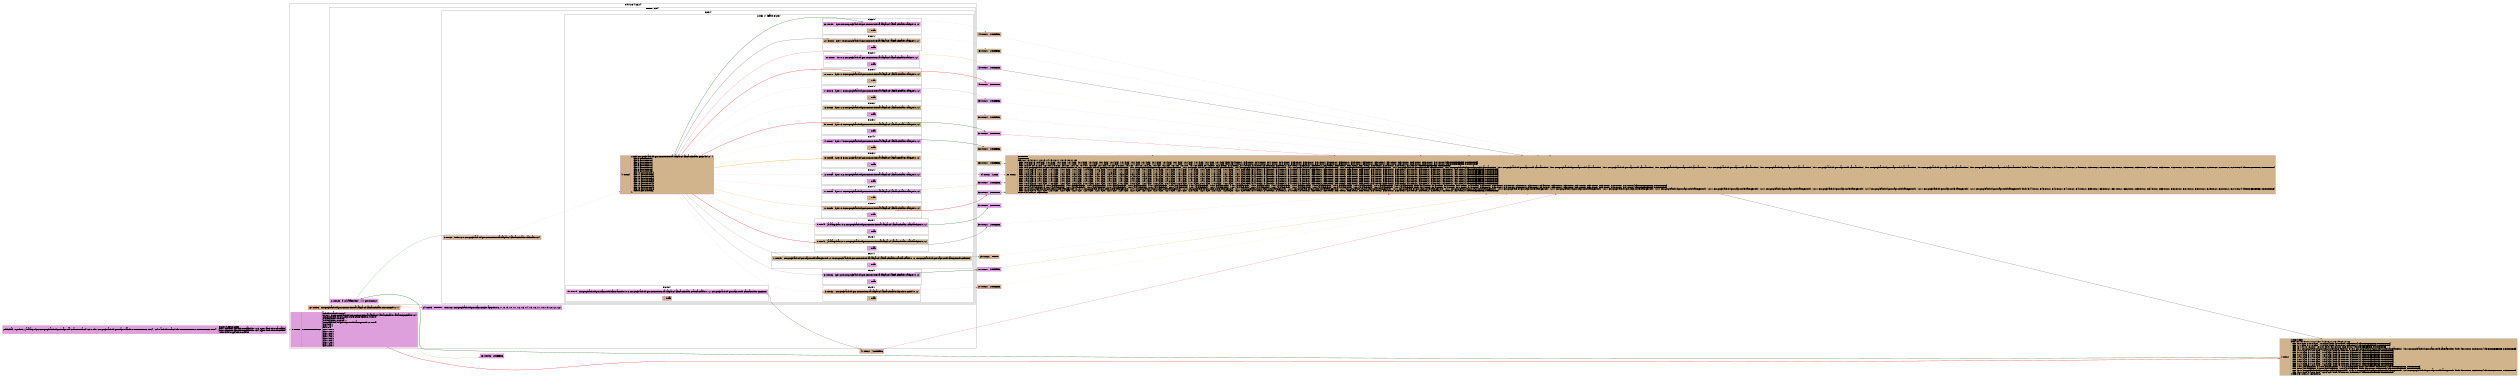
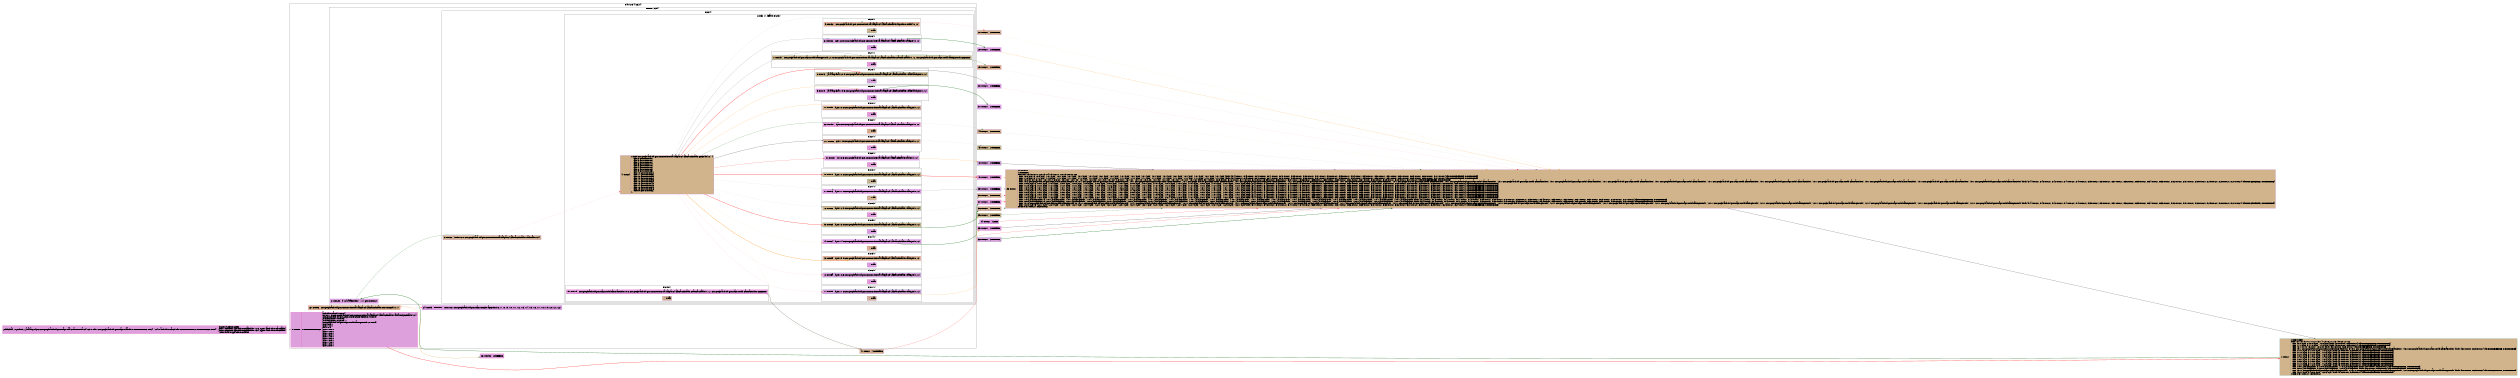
(743, 49) -> (767, 129)
(942, 209) -> none
(995, 257) -> (995, 67)
